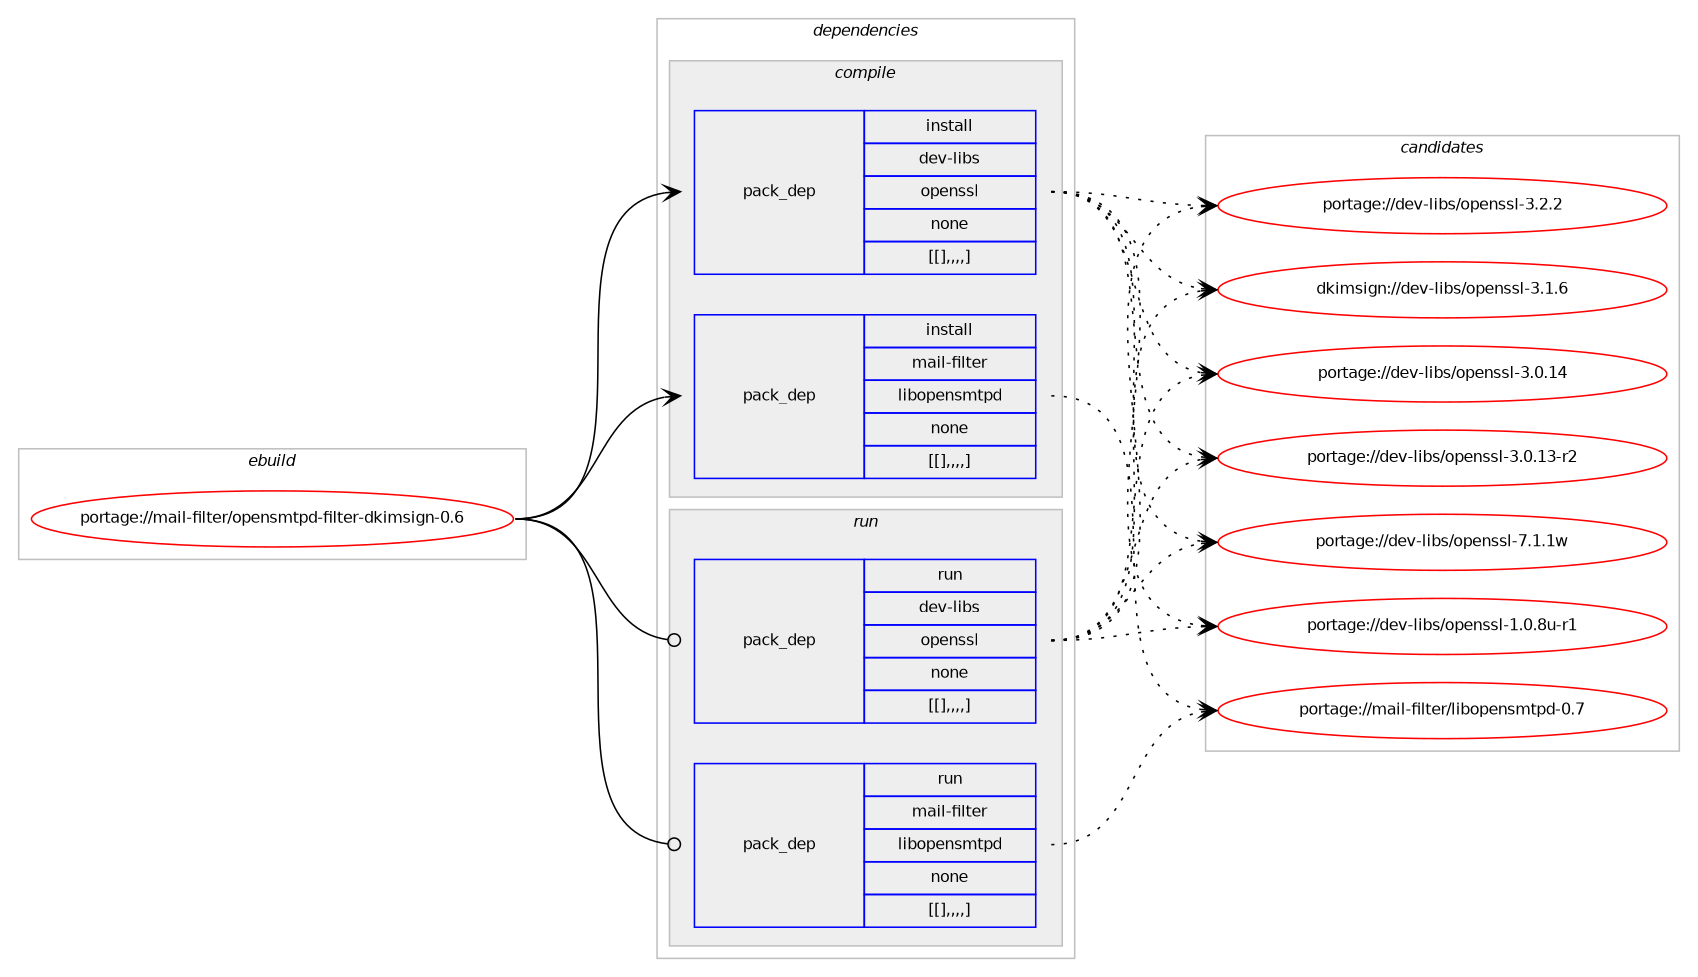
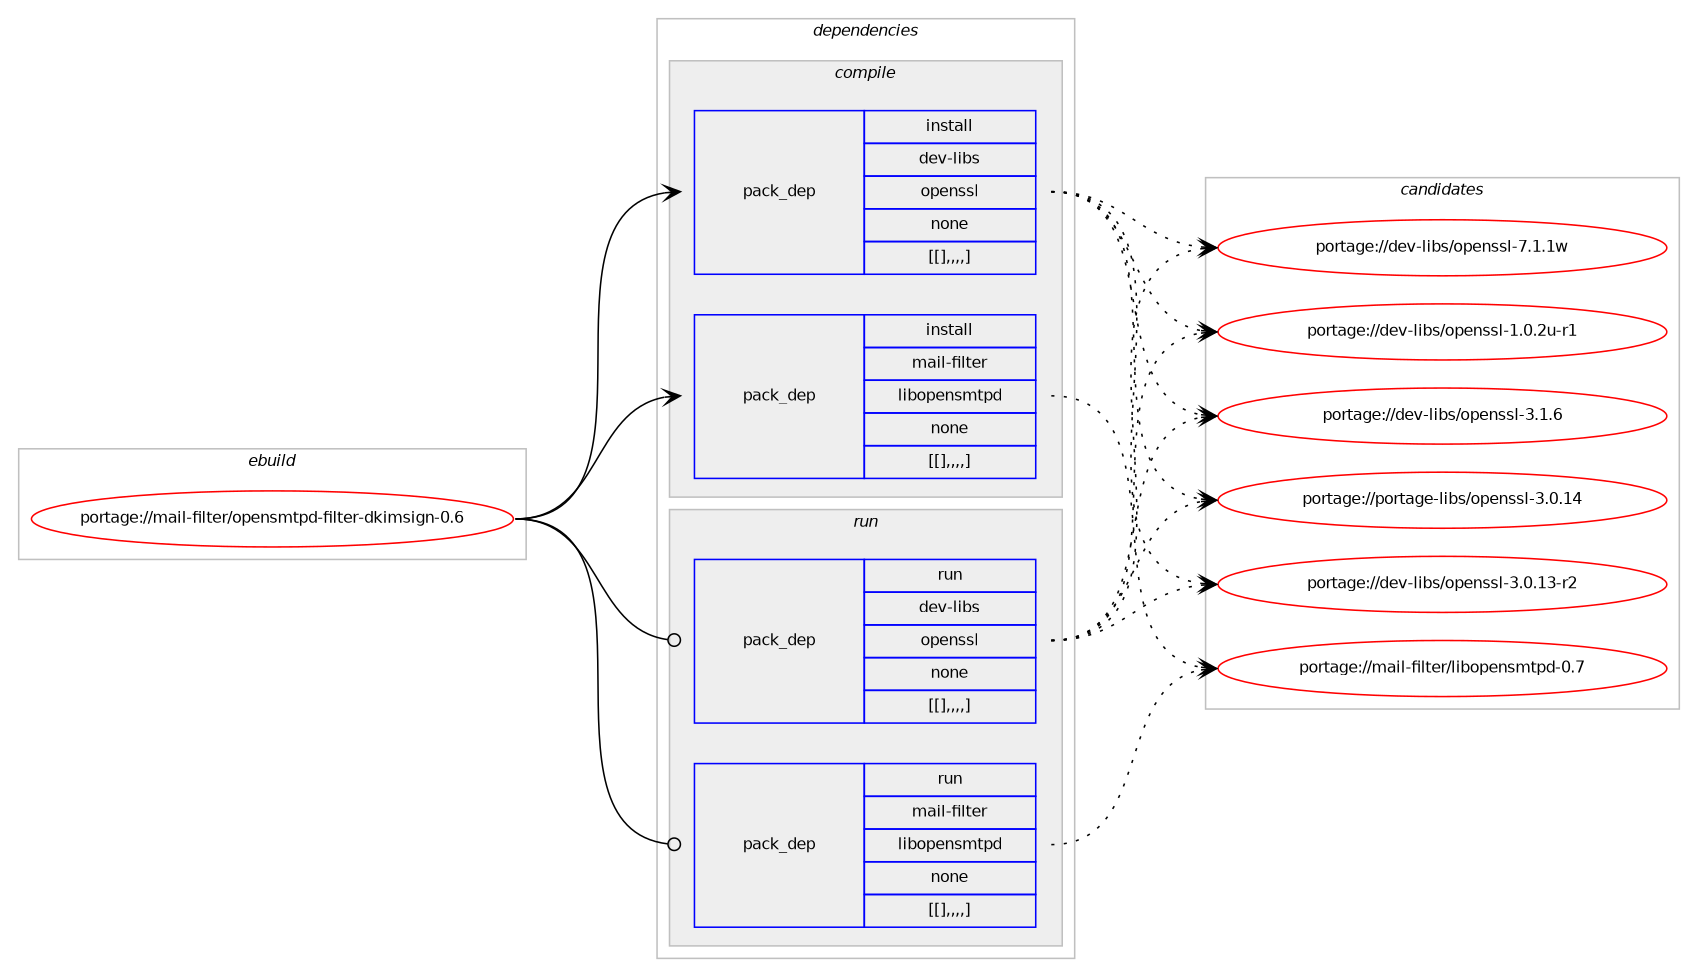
(1442, 206) -> none
(1442, 290) -> (1442, 416)
(1442, 374) -> (1442, 500)
(1442, 626) -> (1442, 332)
